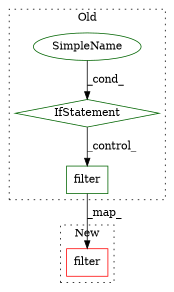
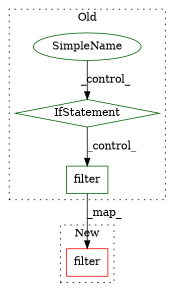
(106, 80) -> (106, 80)
